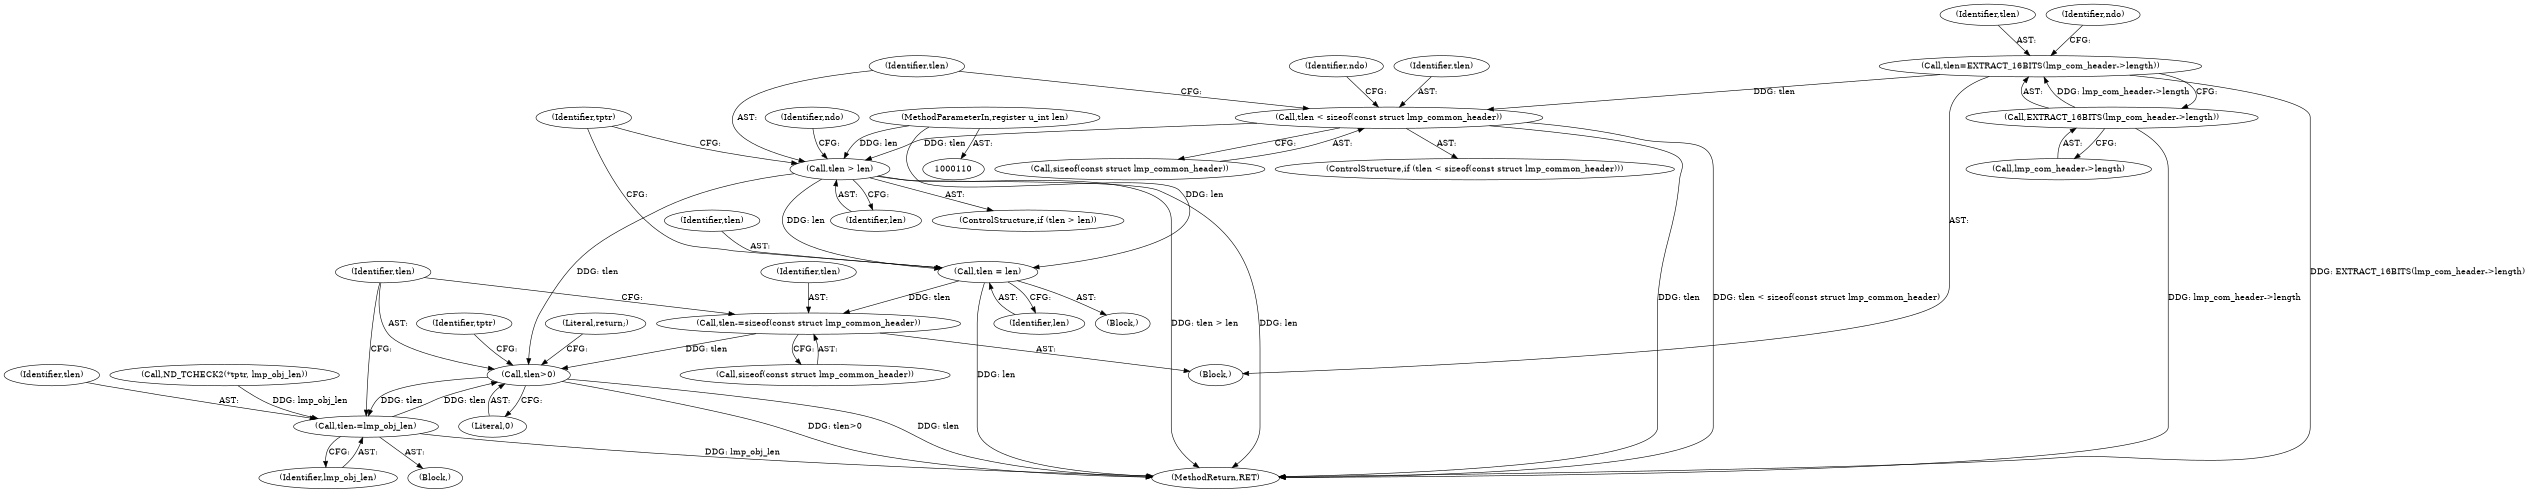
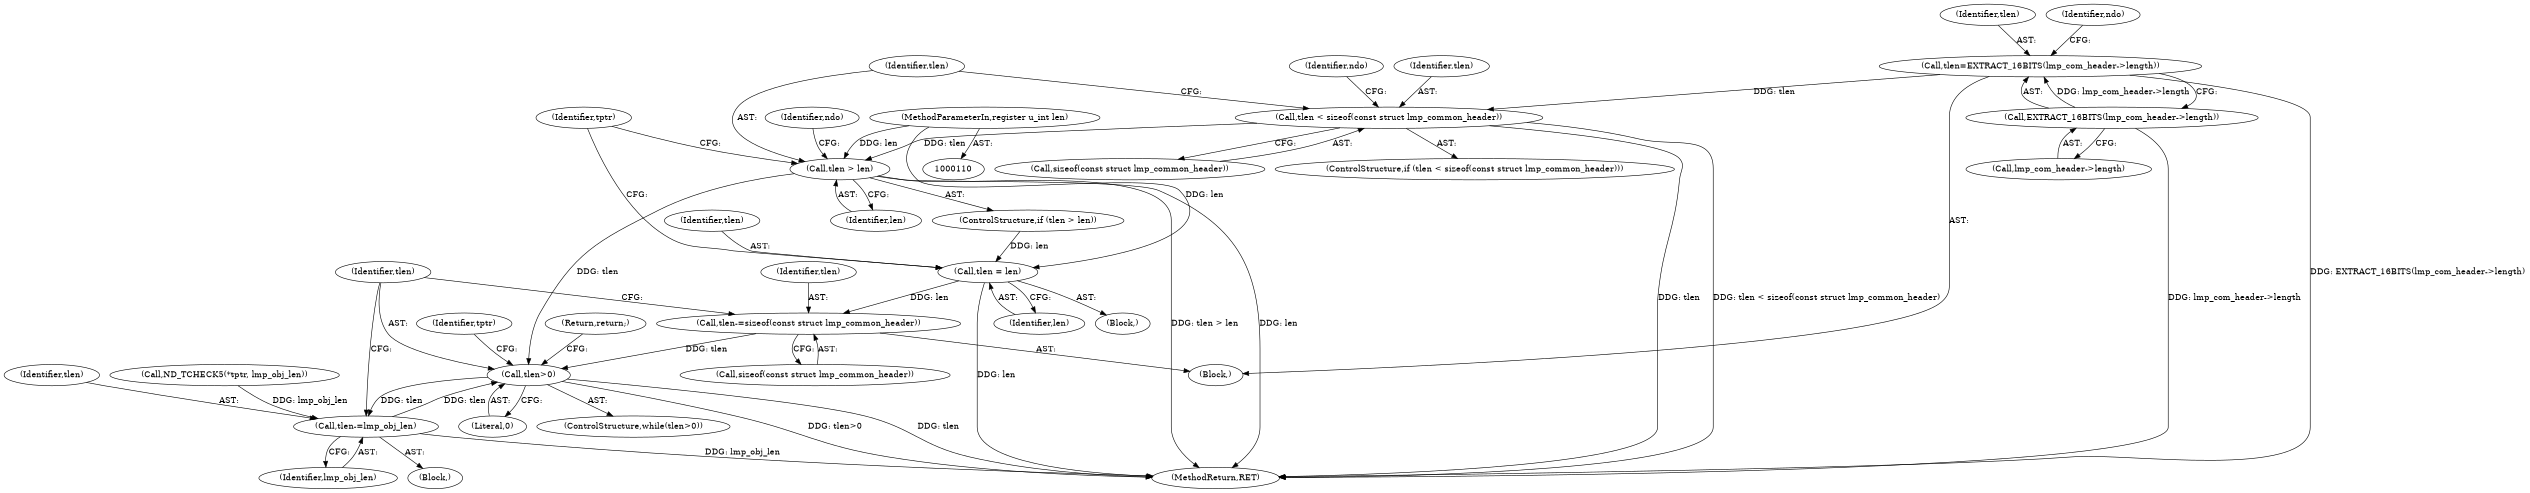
(823, 250) -> (1010, 244)
(930, 298) -> (930, 298)
(596, 324) -> (596, 324)
(225, 375) -> (225, 375)
none -> (633, 427)
